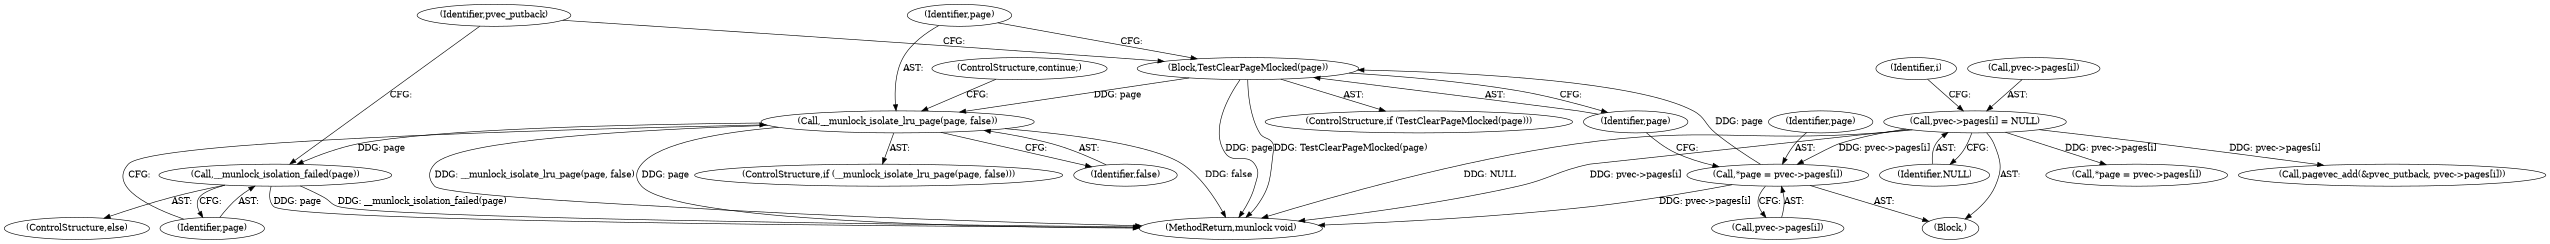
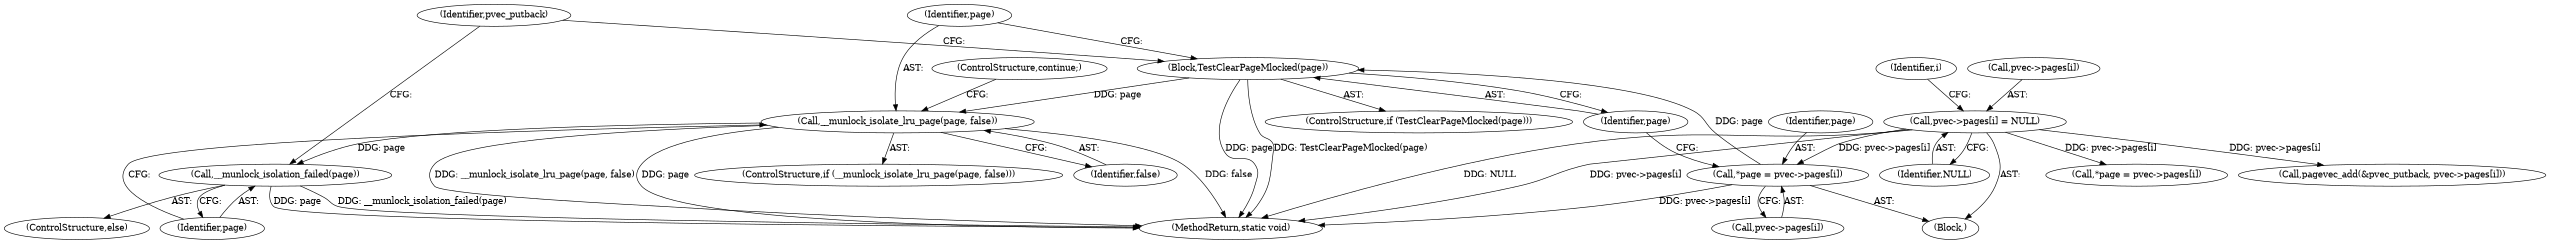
(1231, 228) -> (1231, 228)
